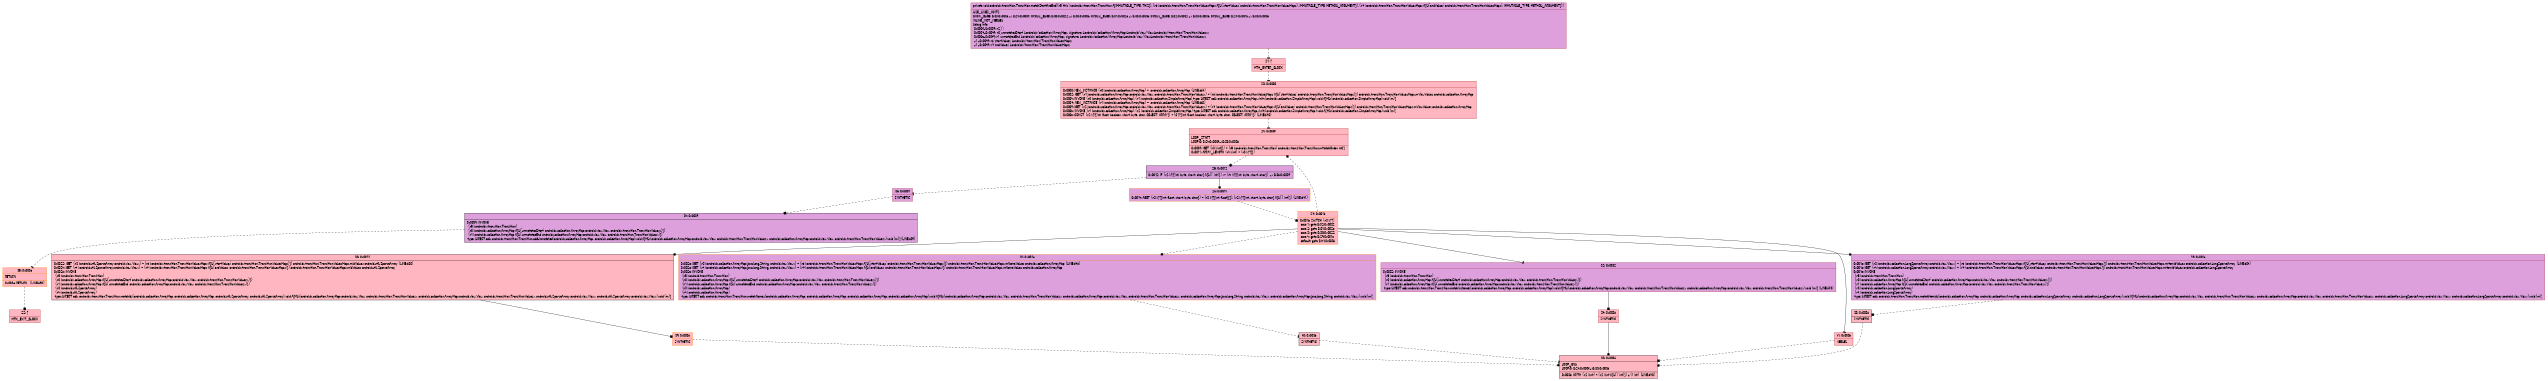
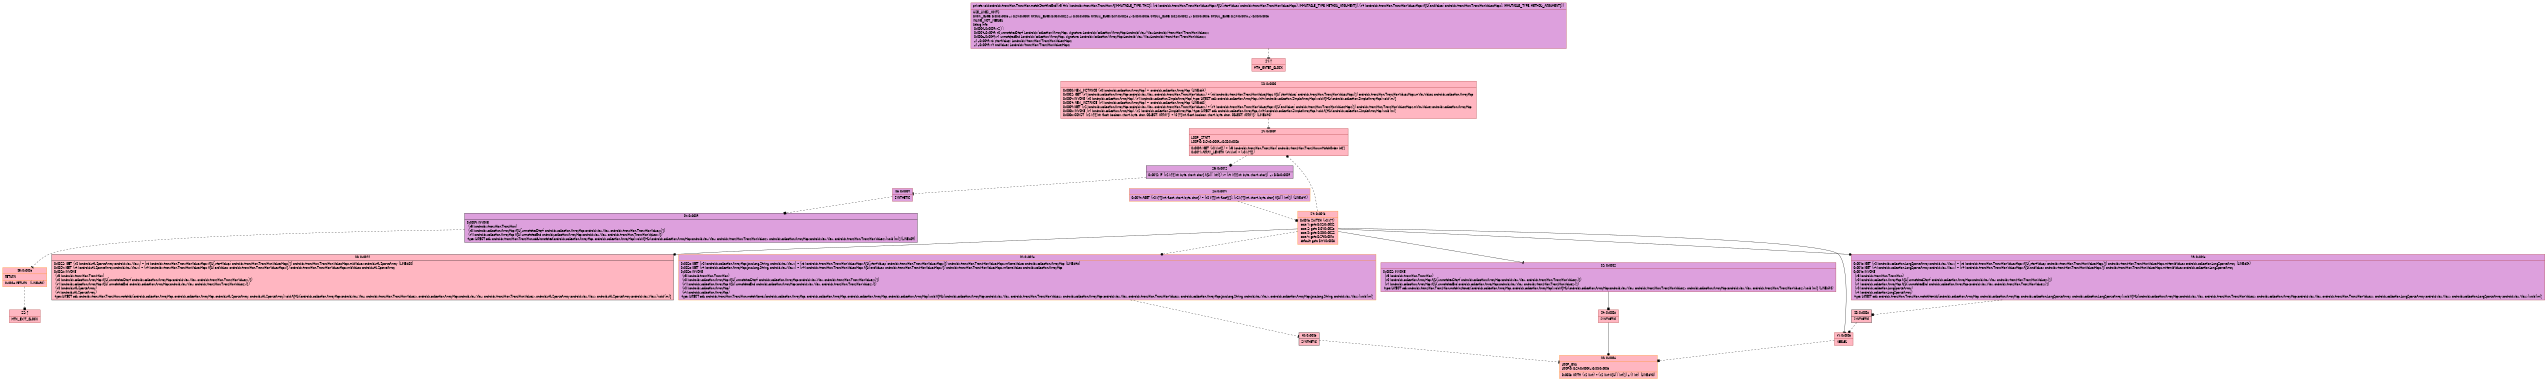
(1269, 75) -> none
(1220, 182) -> none
(683, 339) -> none
(1771, 360) -> (1853, 327)
(1608, 367) -> (1608, 367)
